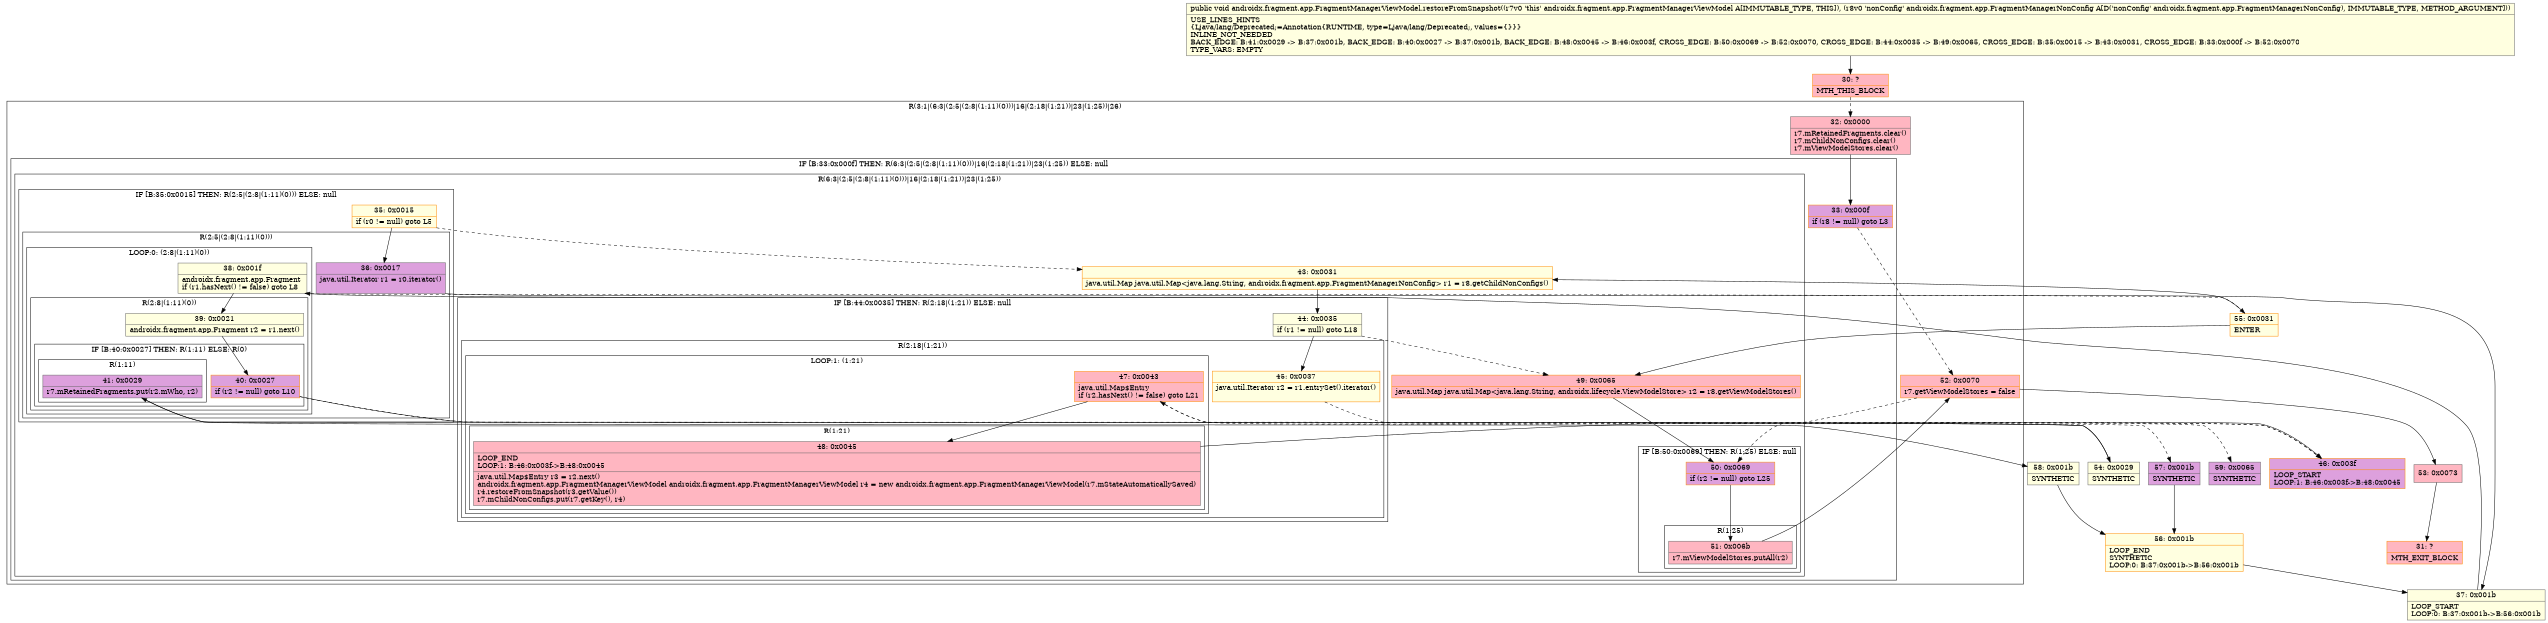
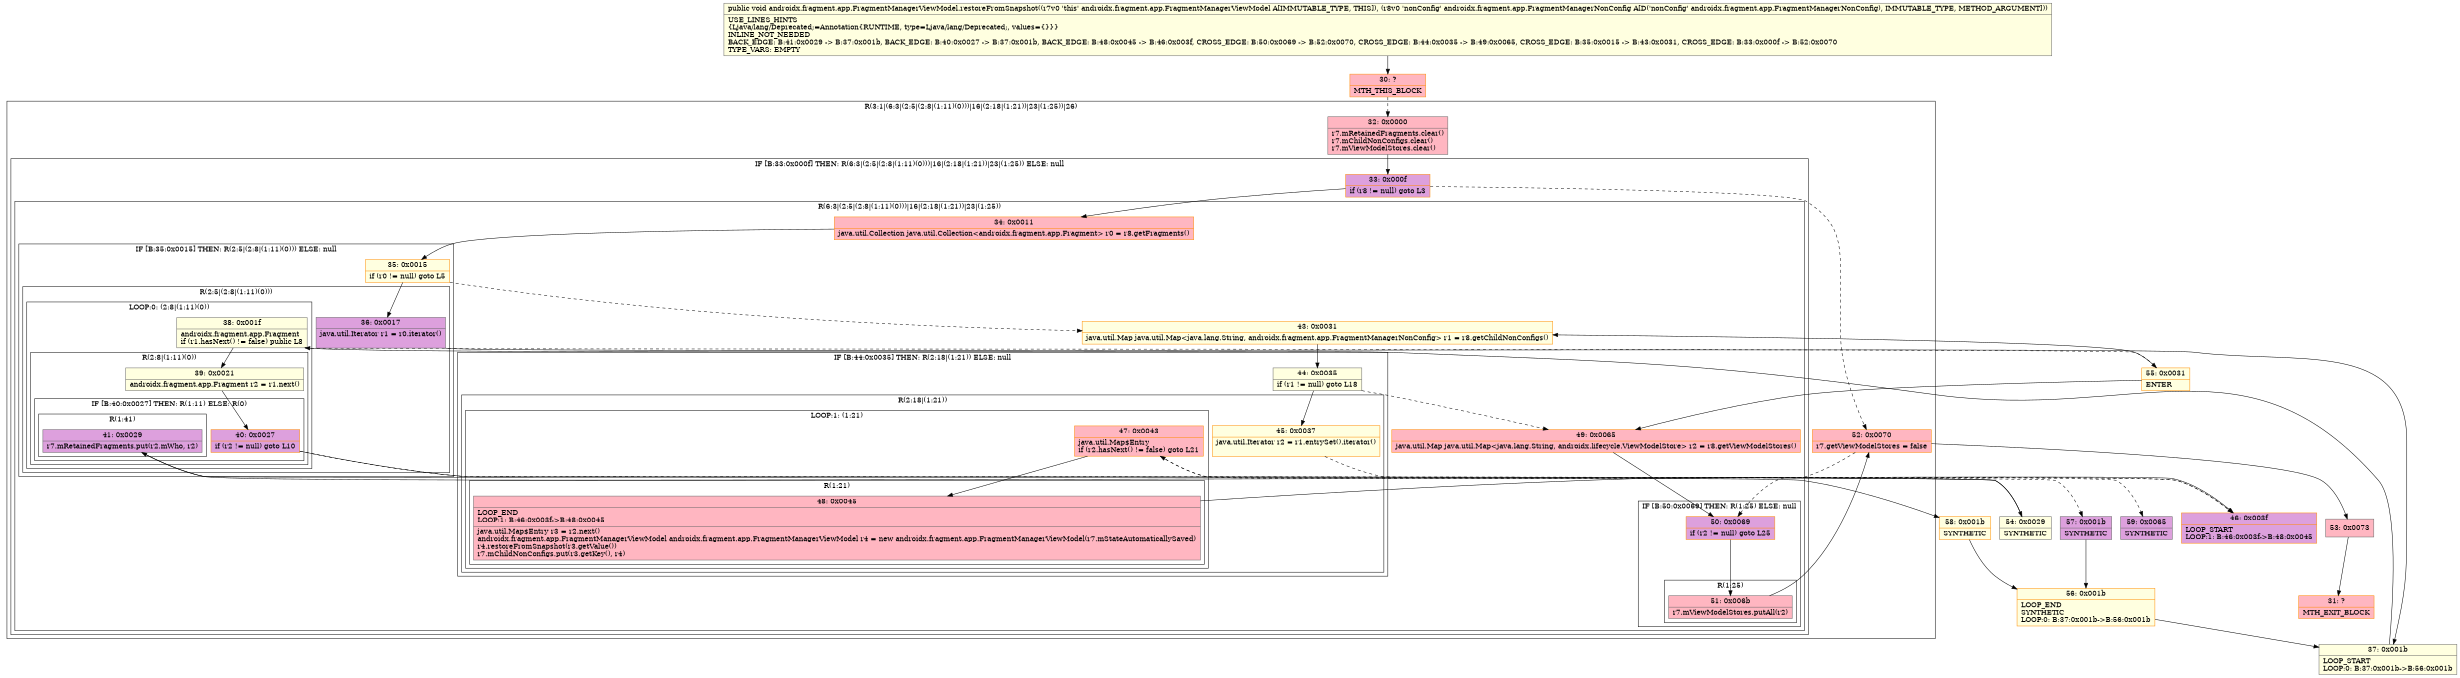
none -> (1014, 228)
(240, 287) -> (242, 342)
(122, 365) -> (122, 420)
(2053, 474) -> (1965, 528)
(551, 500) -> (551, 554)
